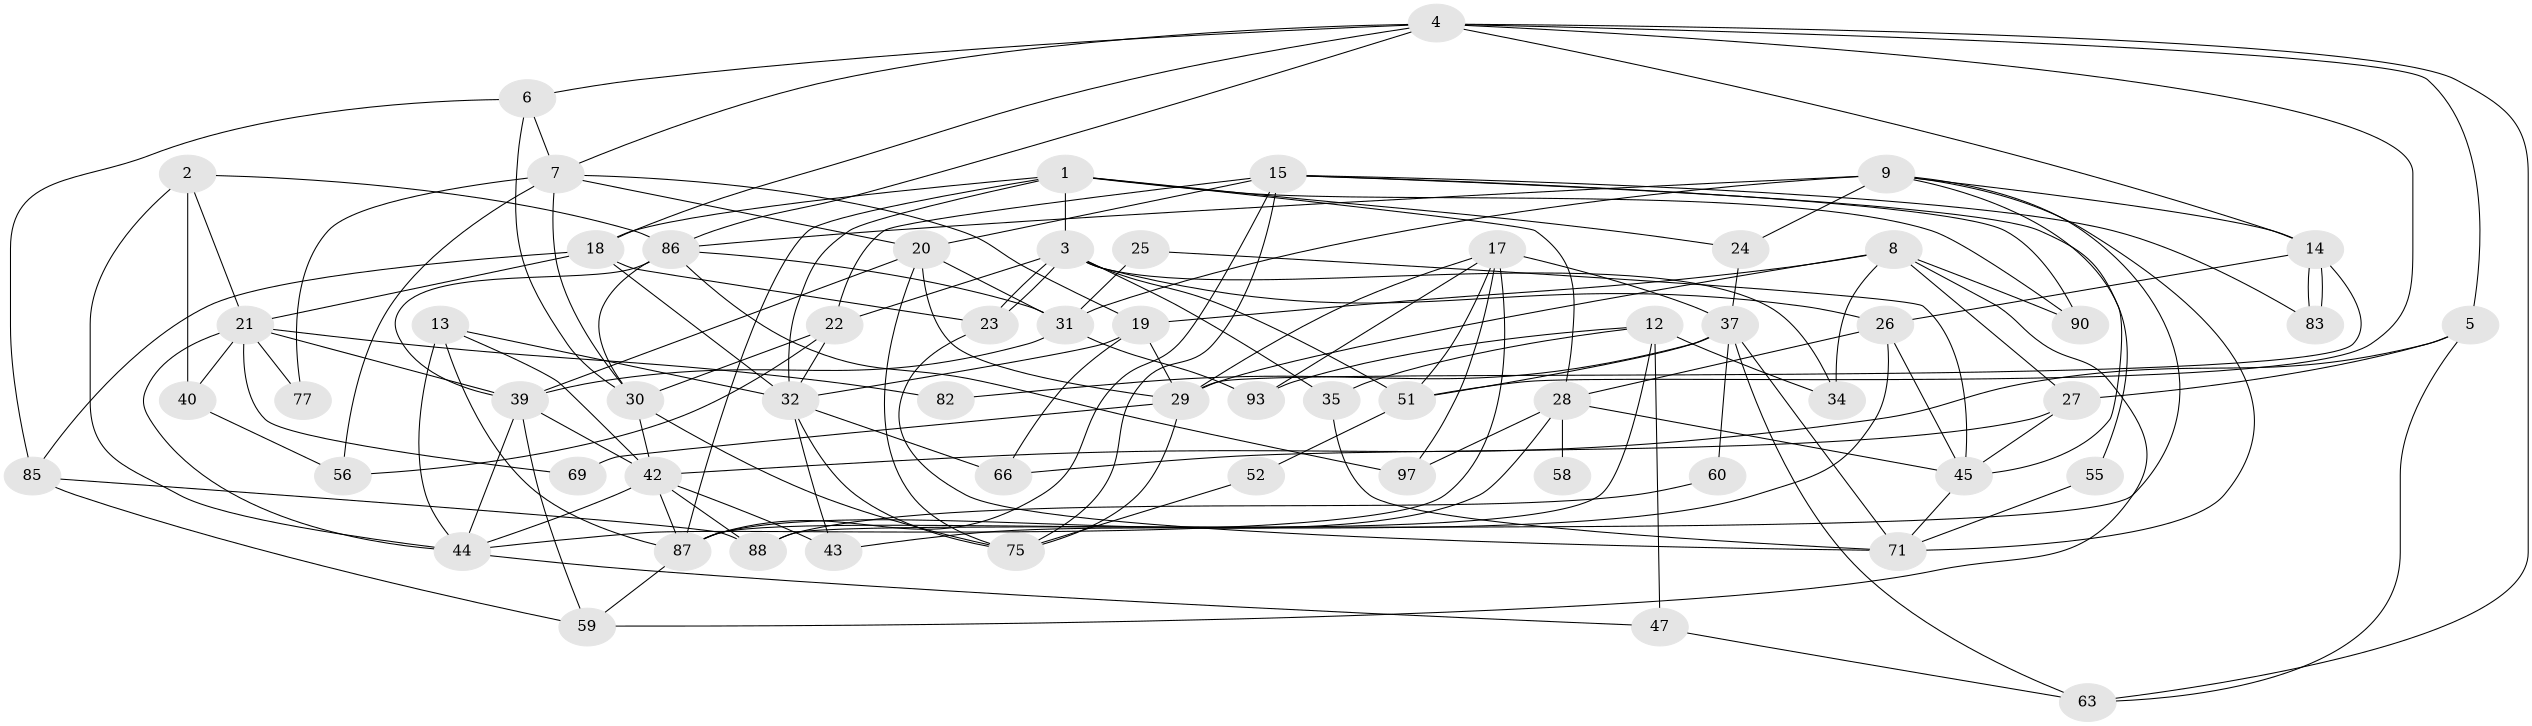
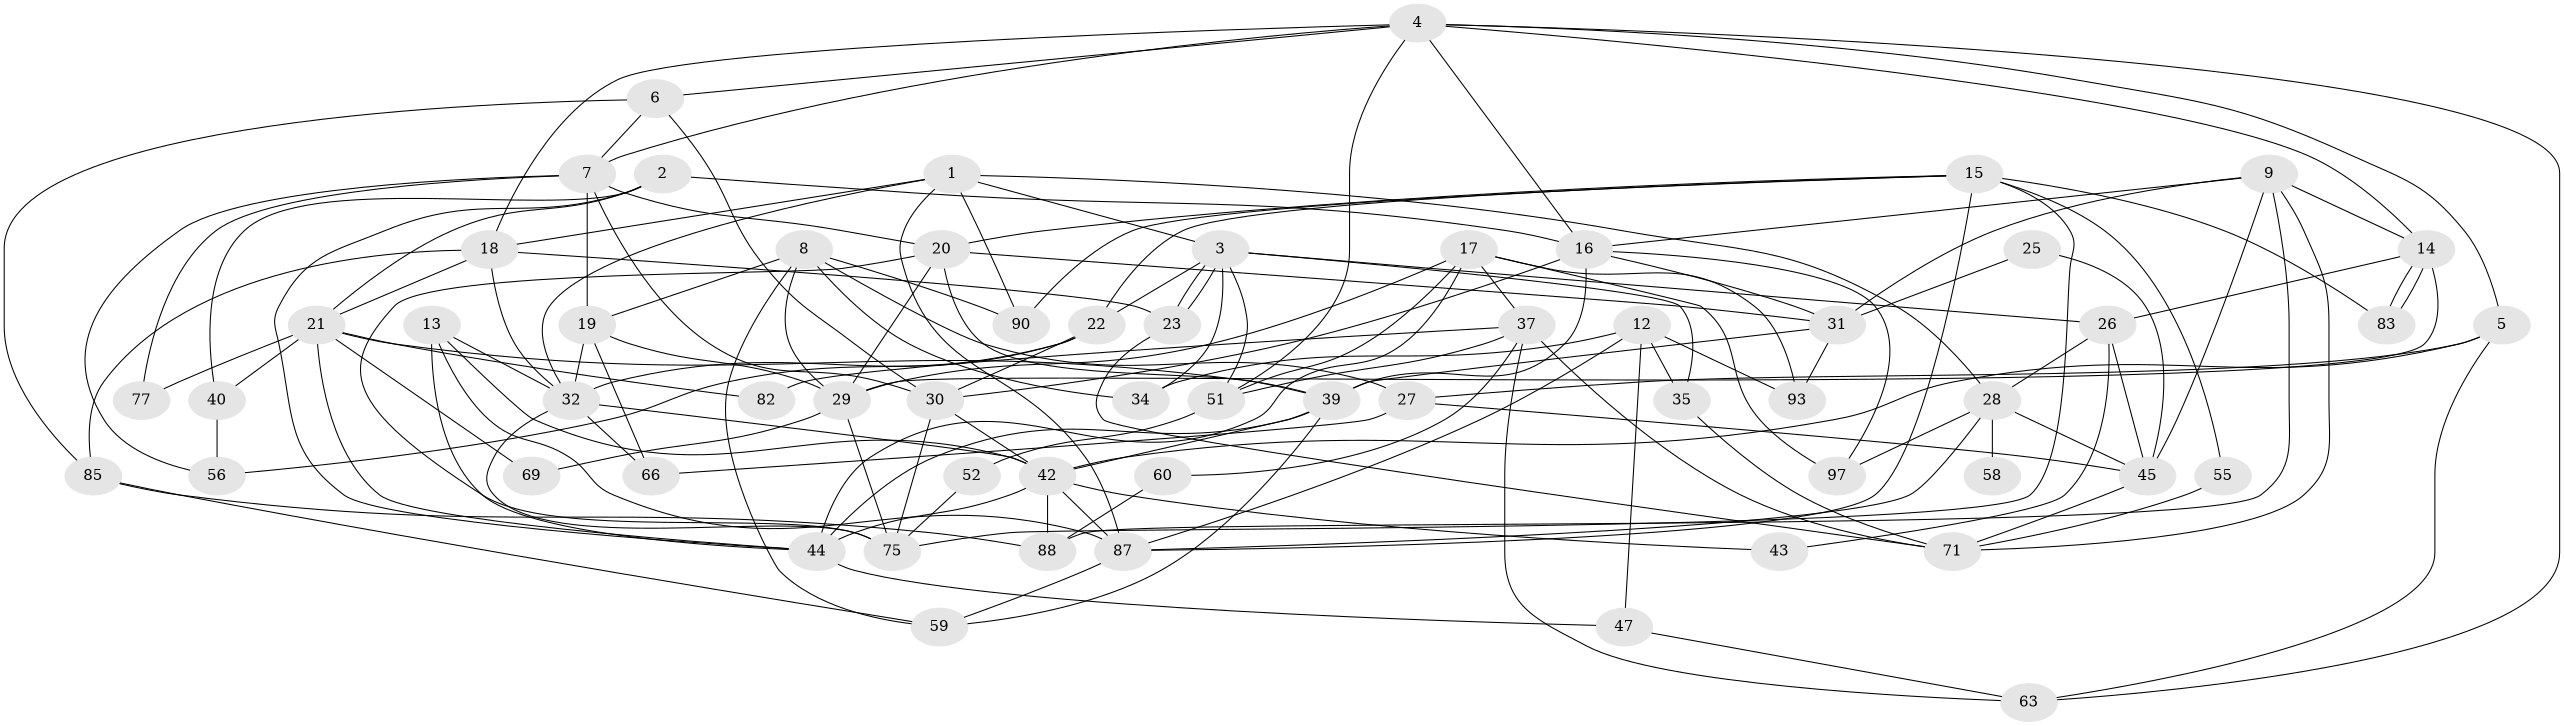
(671, 250) -> (1584, 250)
(1741, 250) -> none
(810, 476) -> (813, 431)
